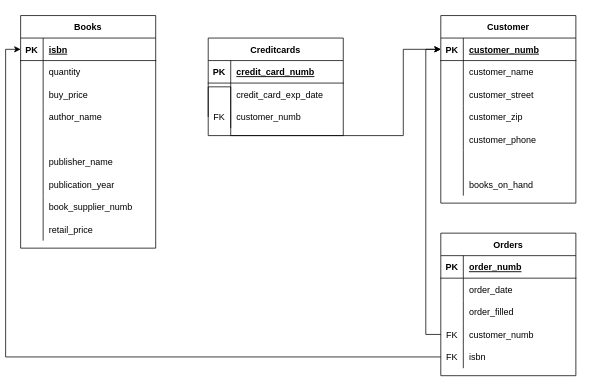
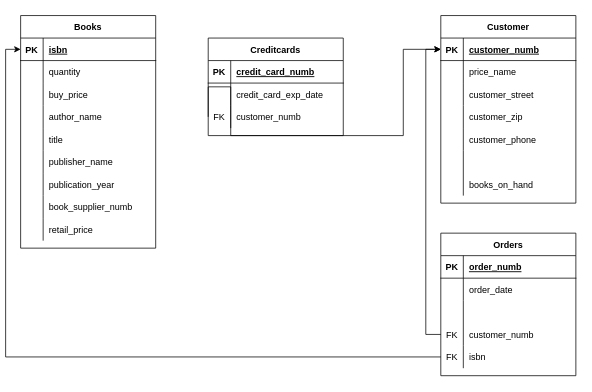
(502, 72) -> (493, 72)
none -> (99, 139)
(519, 312) -> none
